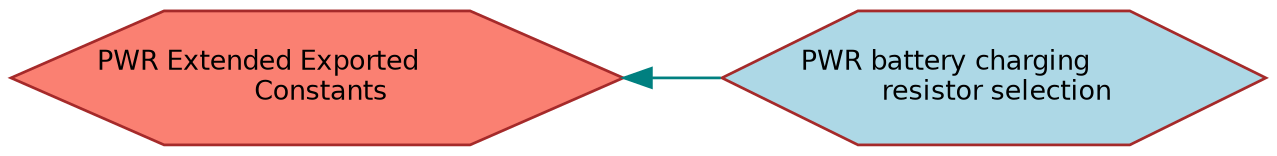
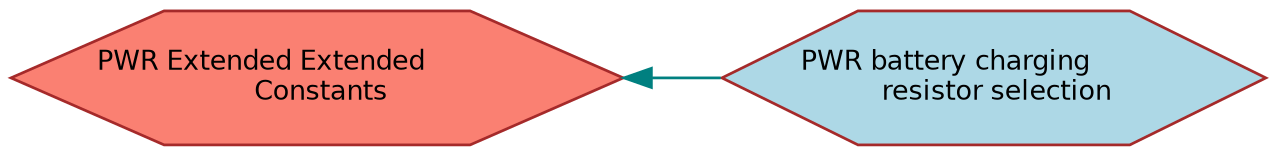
(317, 78) -> (317, 78)
